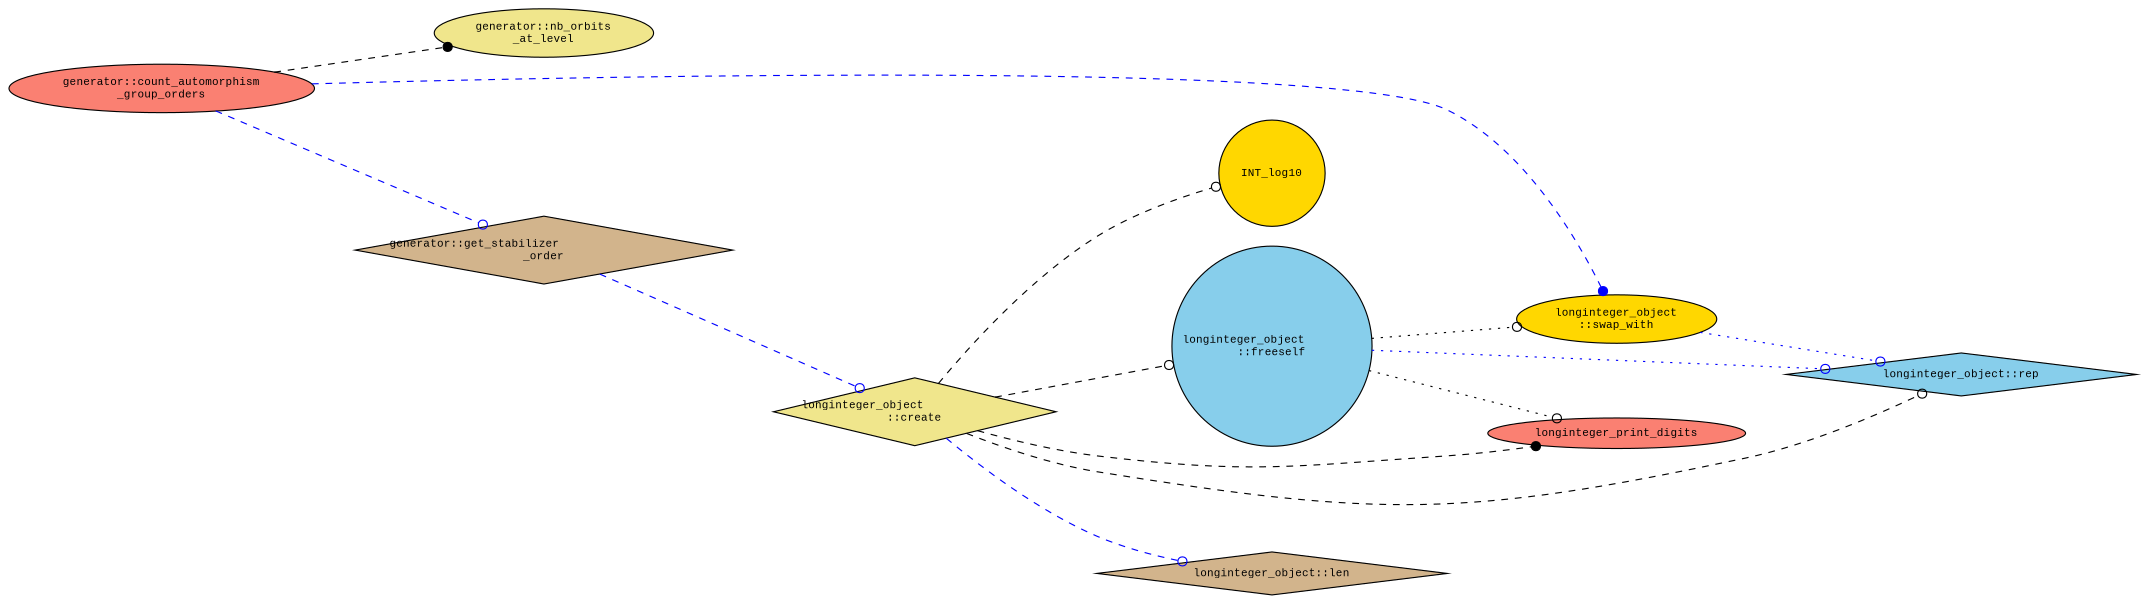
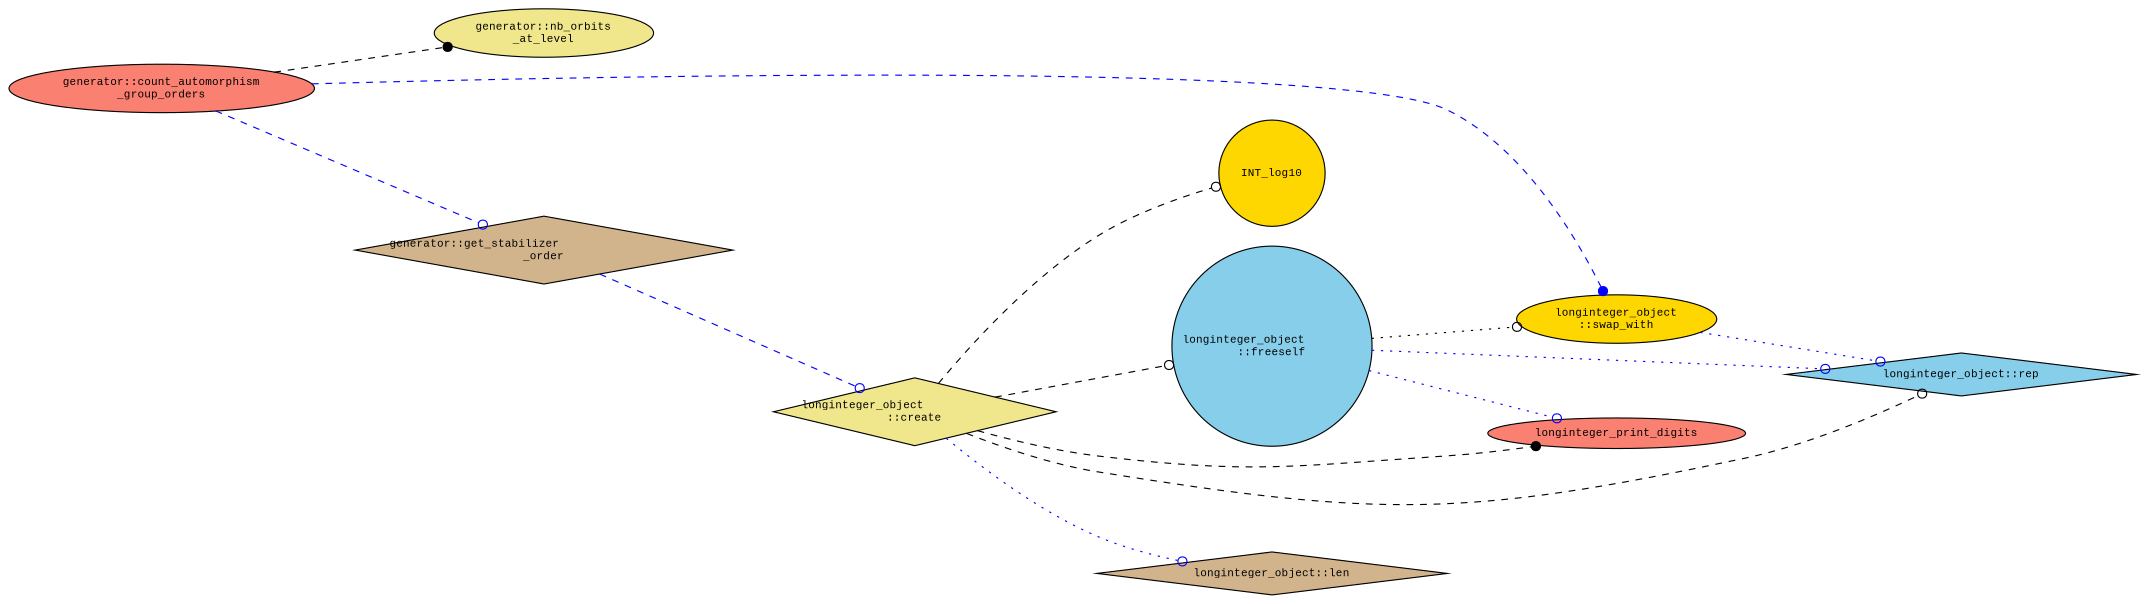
(1461, 394) -> (1461, 394)
(1054, 515) -> (1054, 515)
